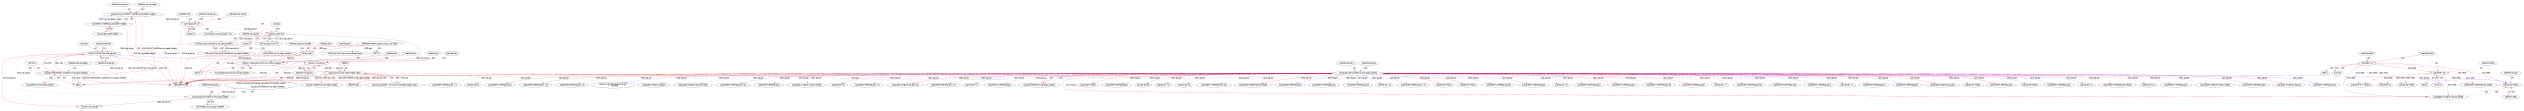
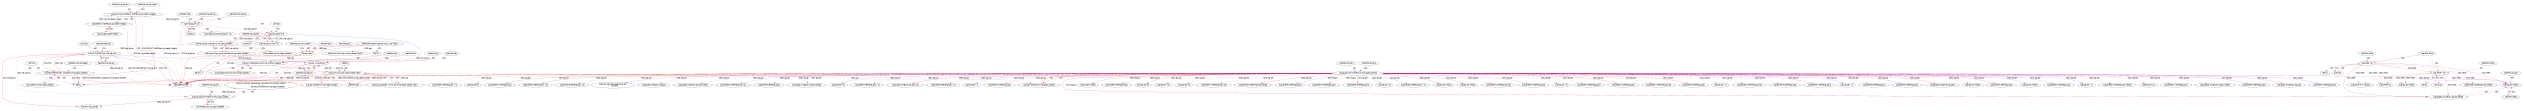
(300, 44) -> (300, 44)
